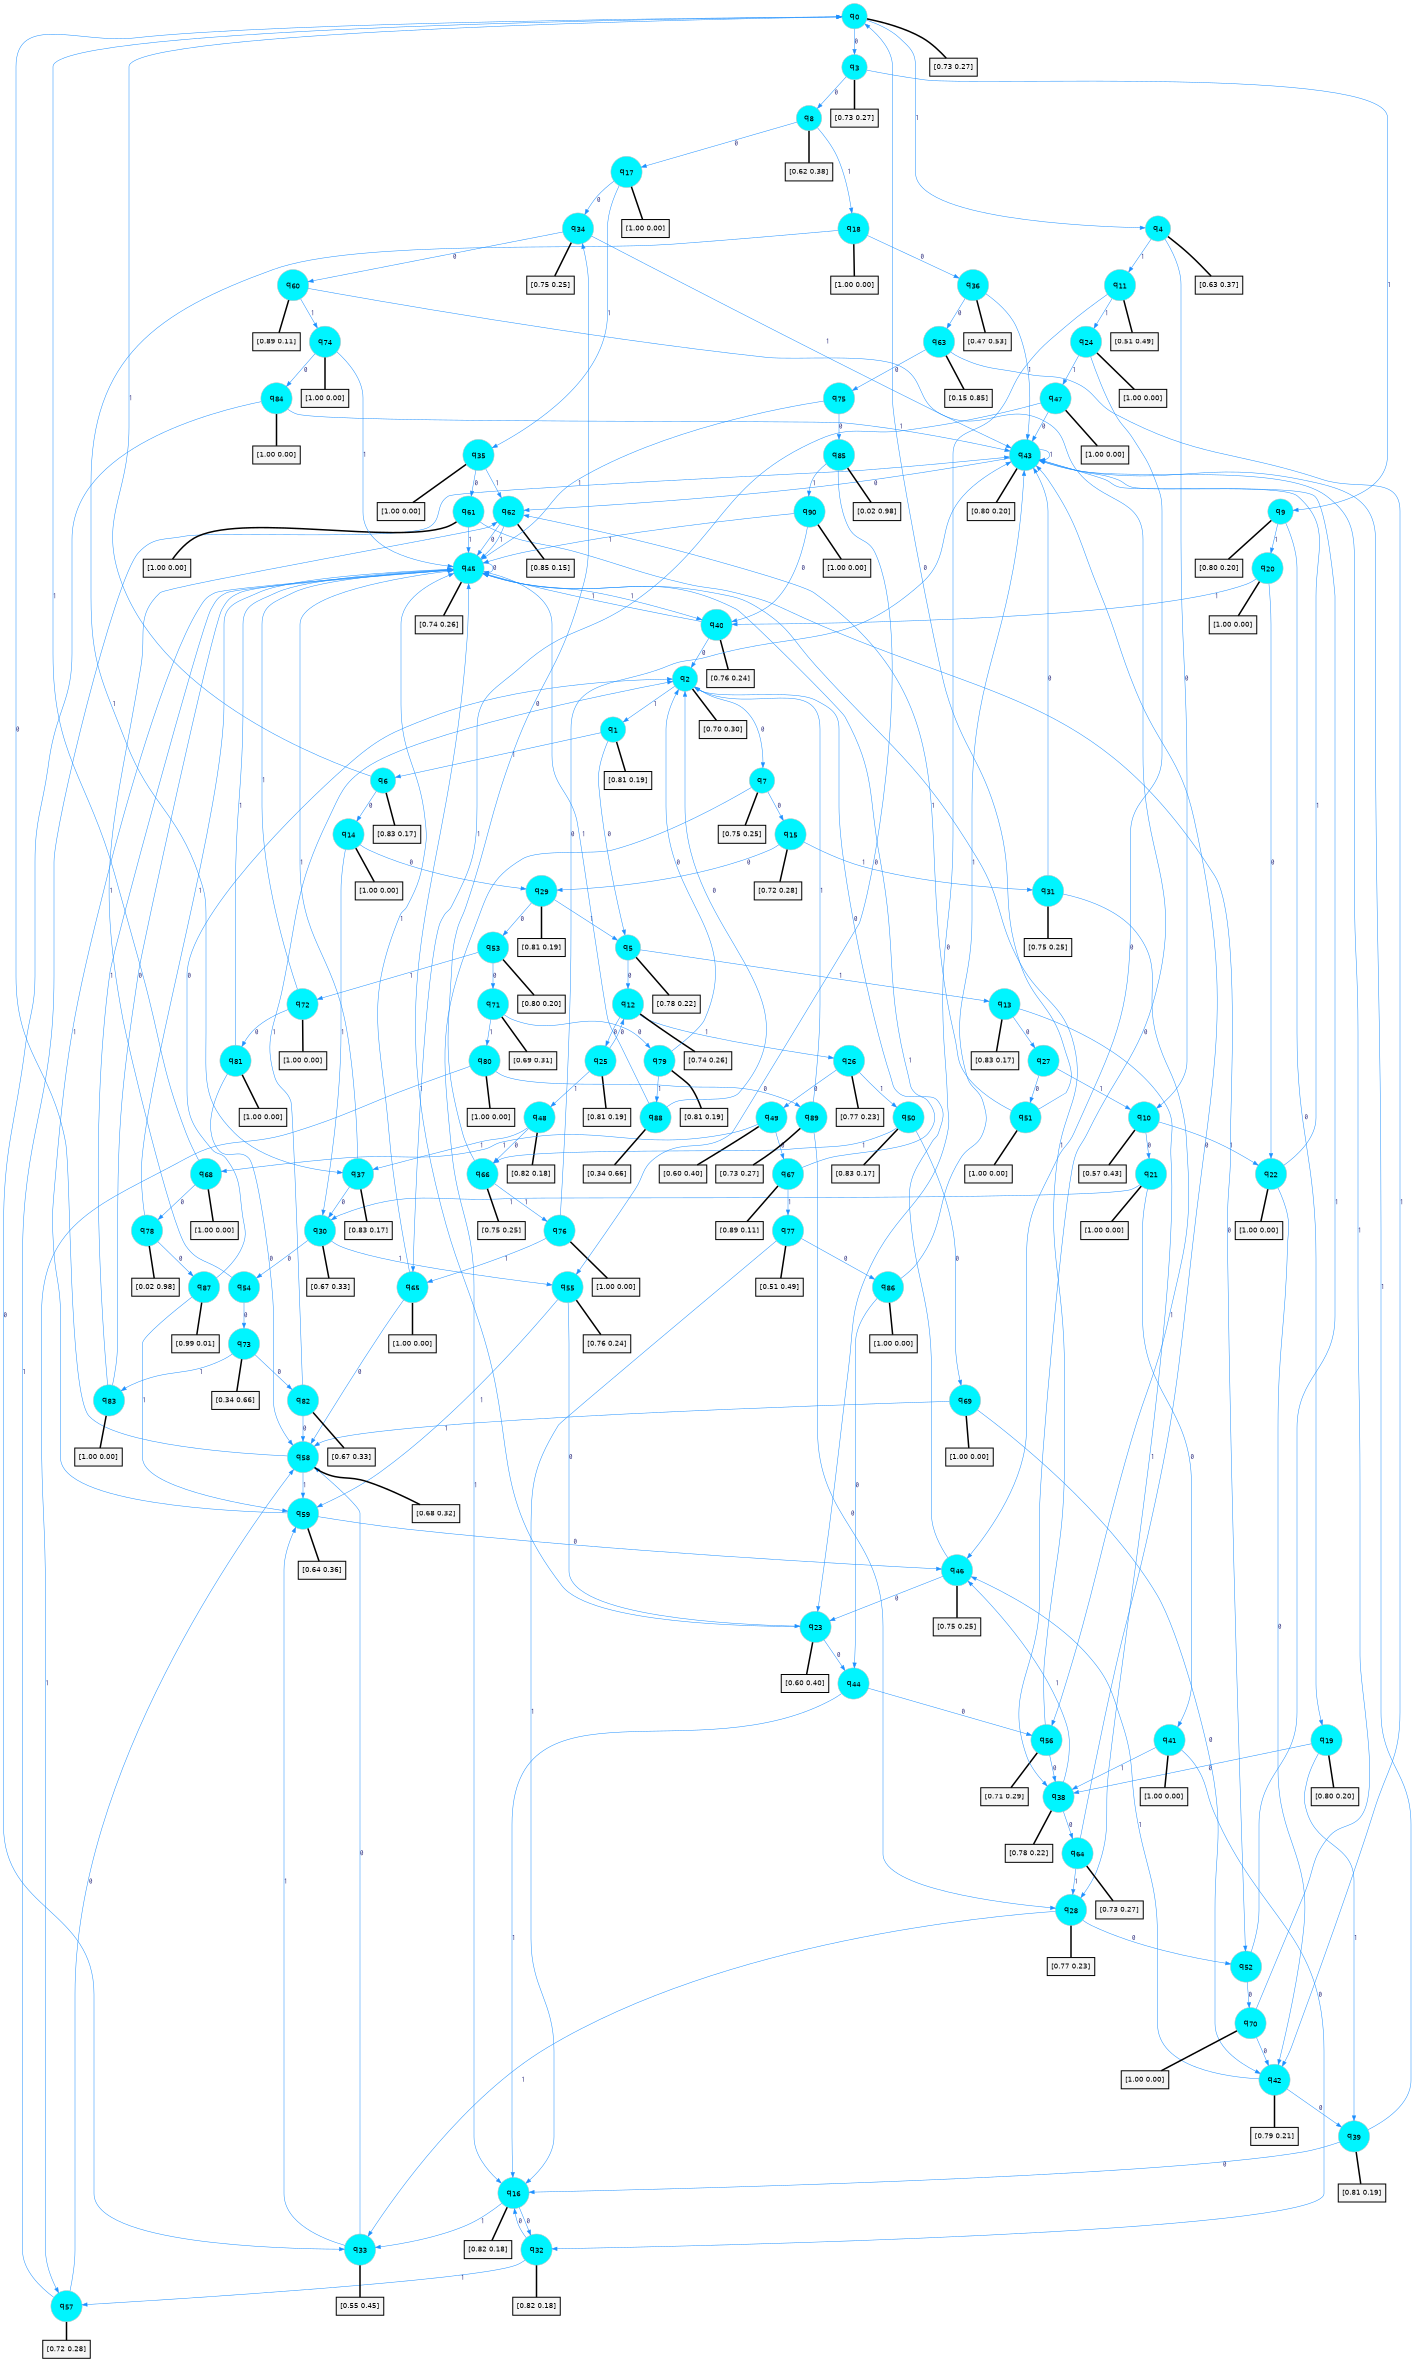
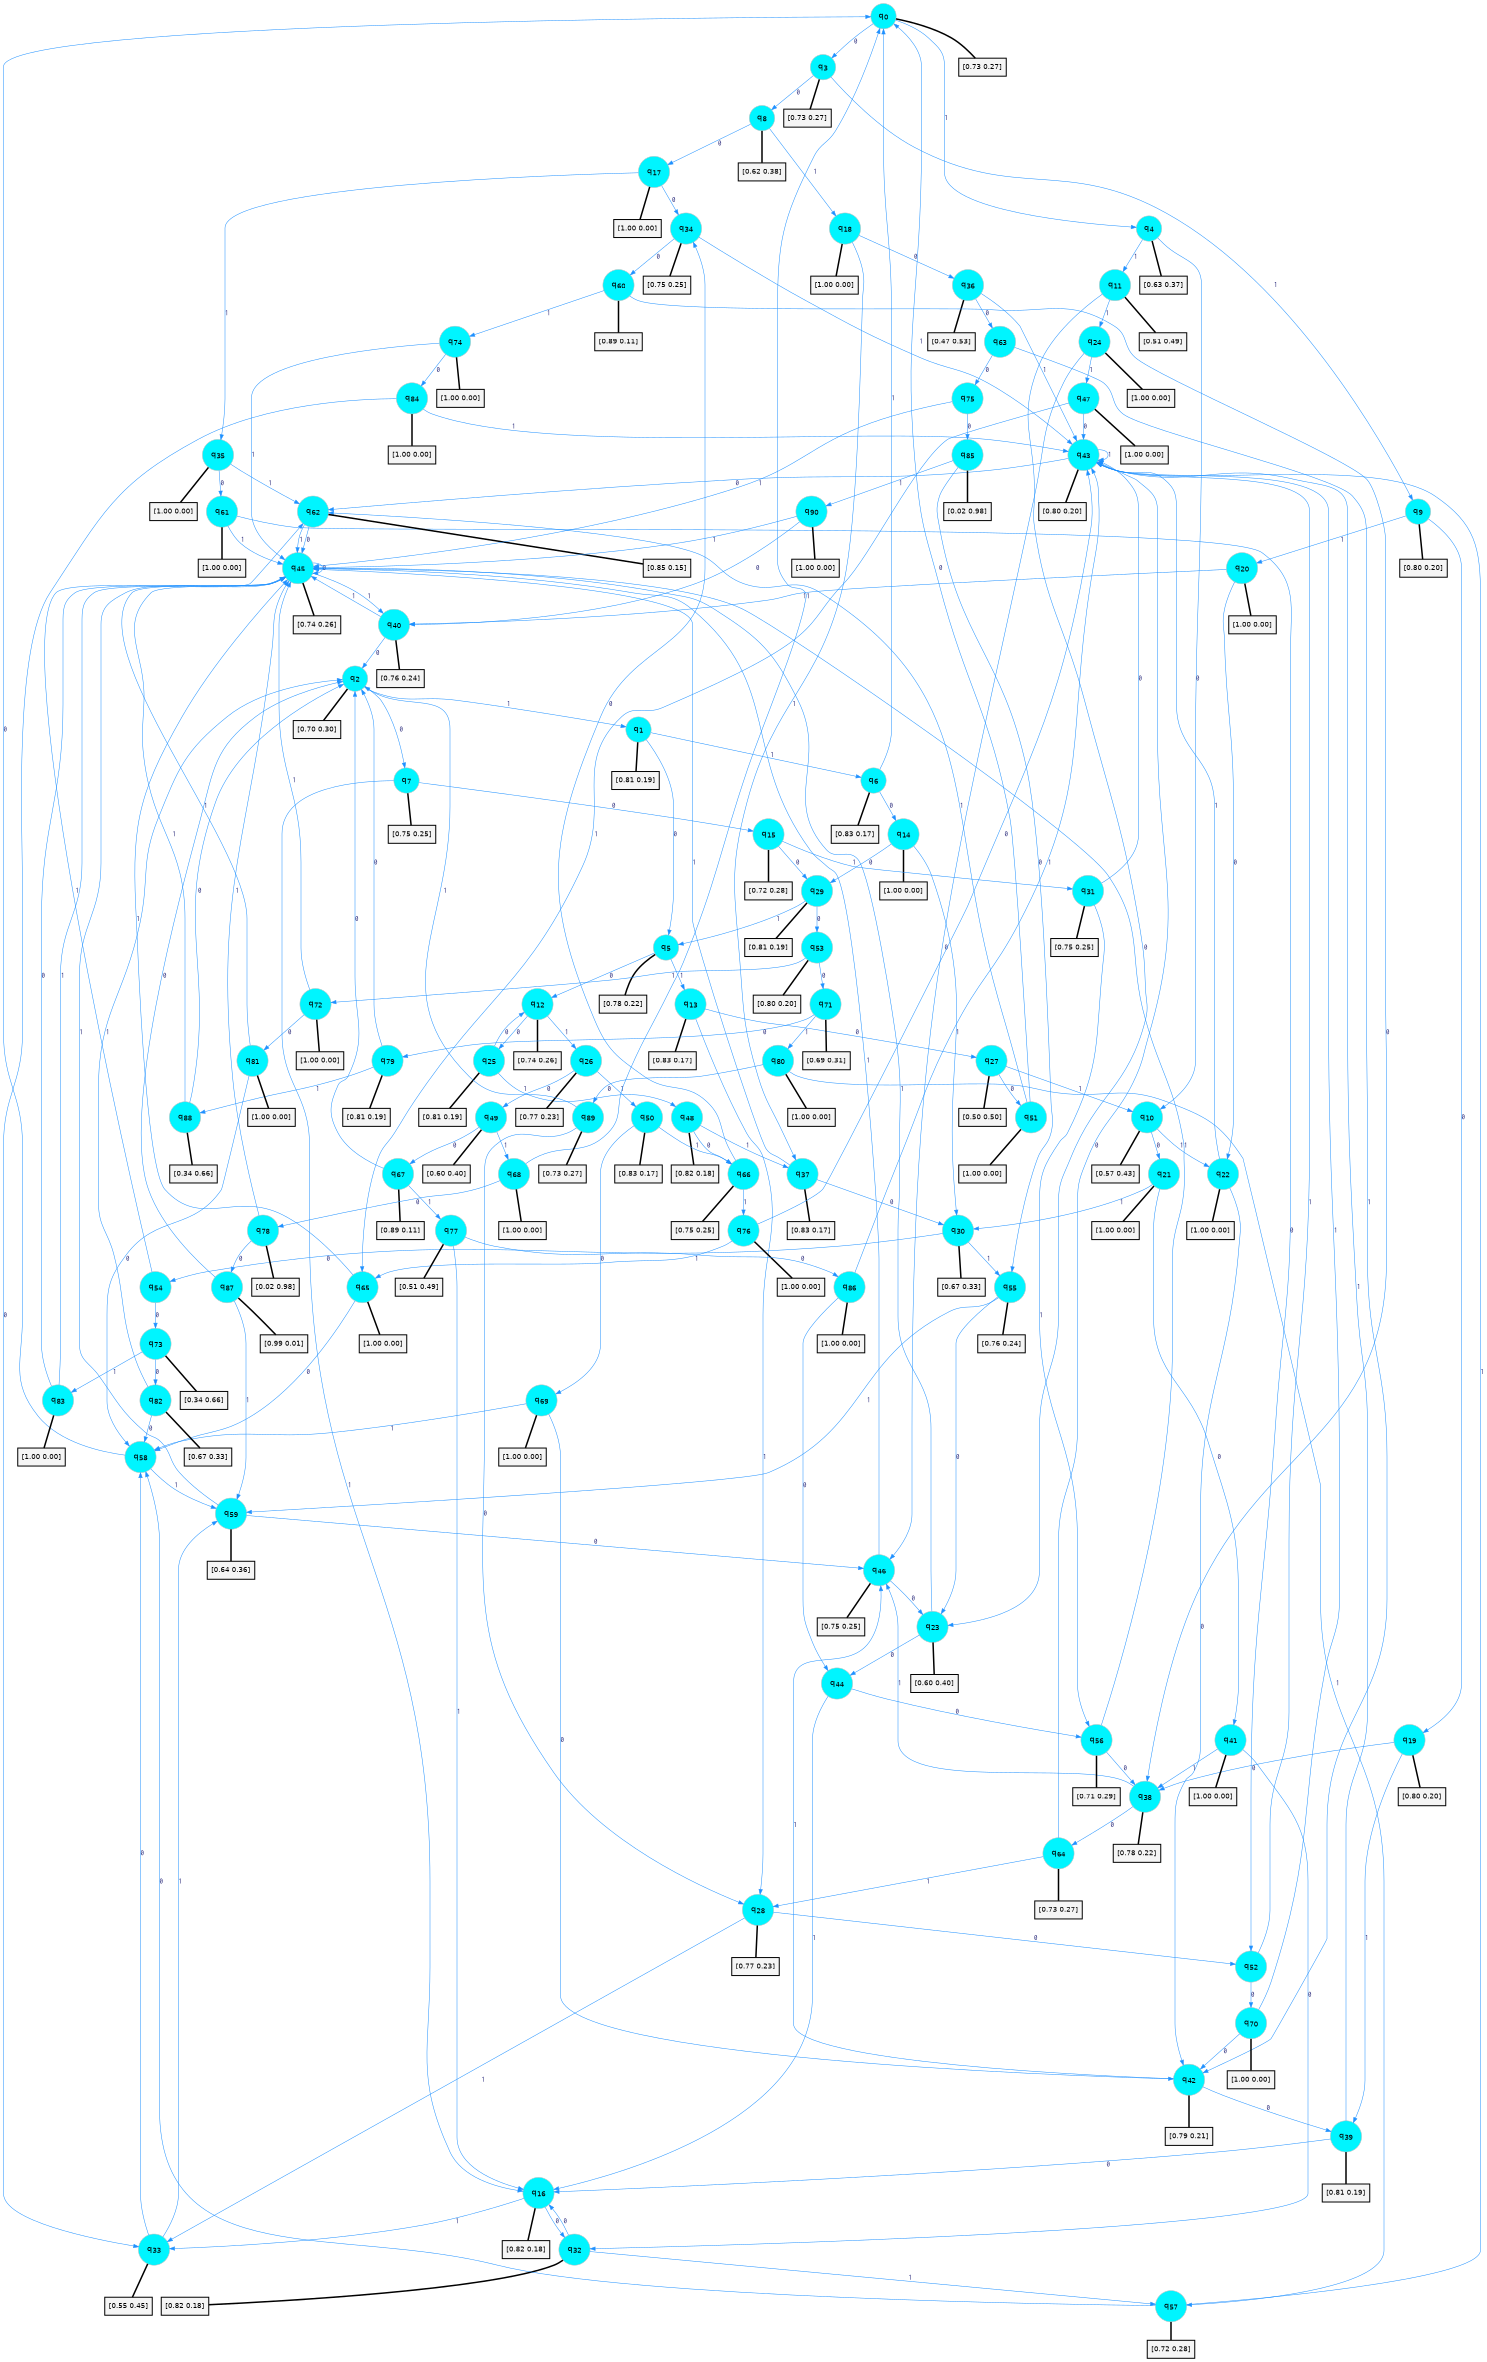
(968, 398) -> none
none -> (982, 1117)
(436, 1514) -> none
